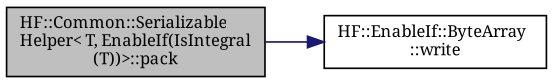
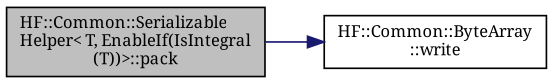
(435, 42) -> (435, 42)
